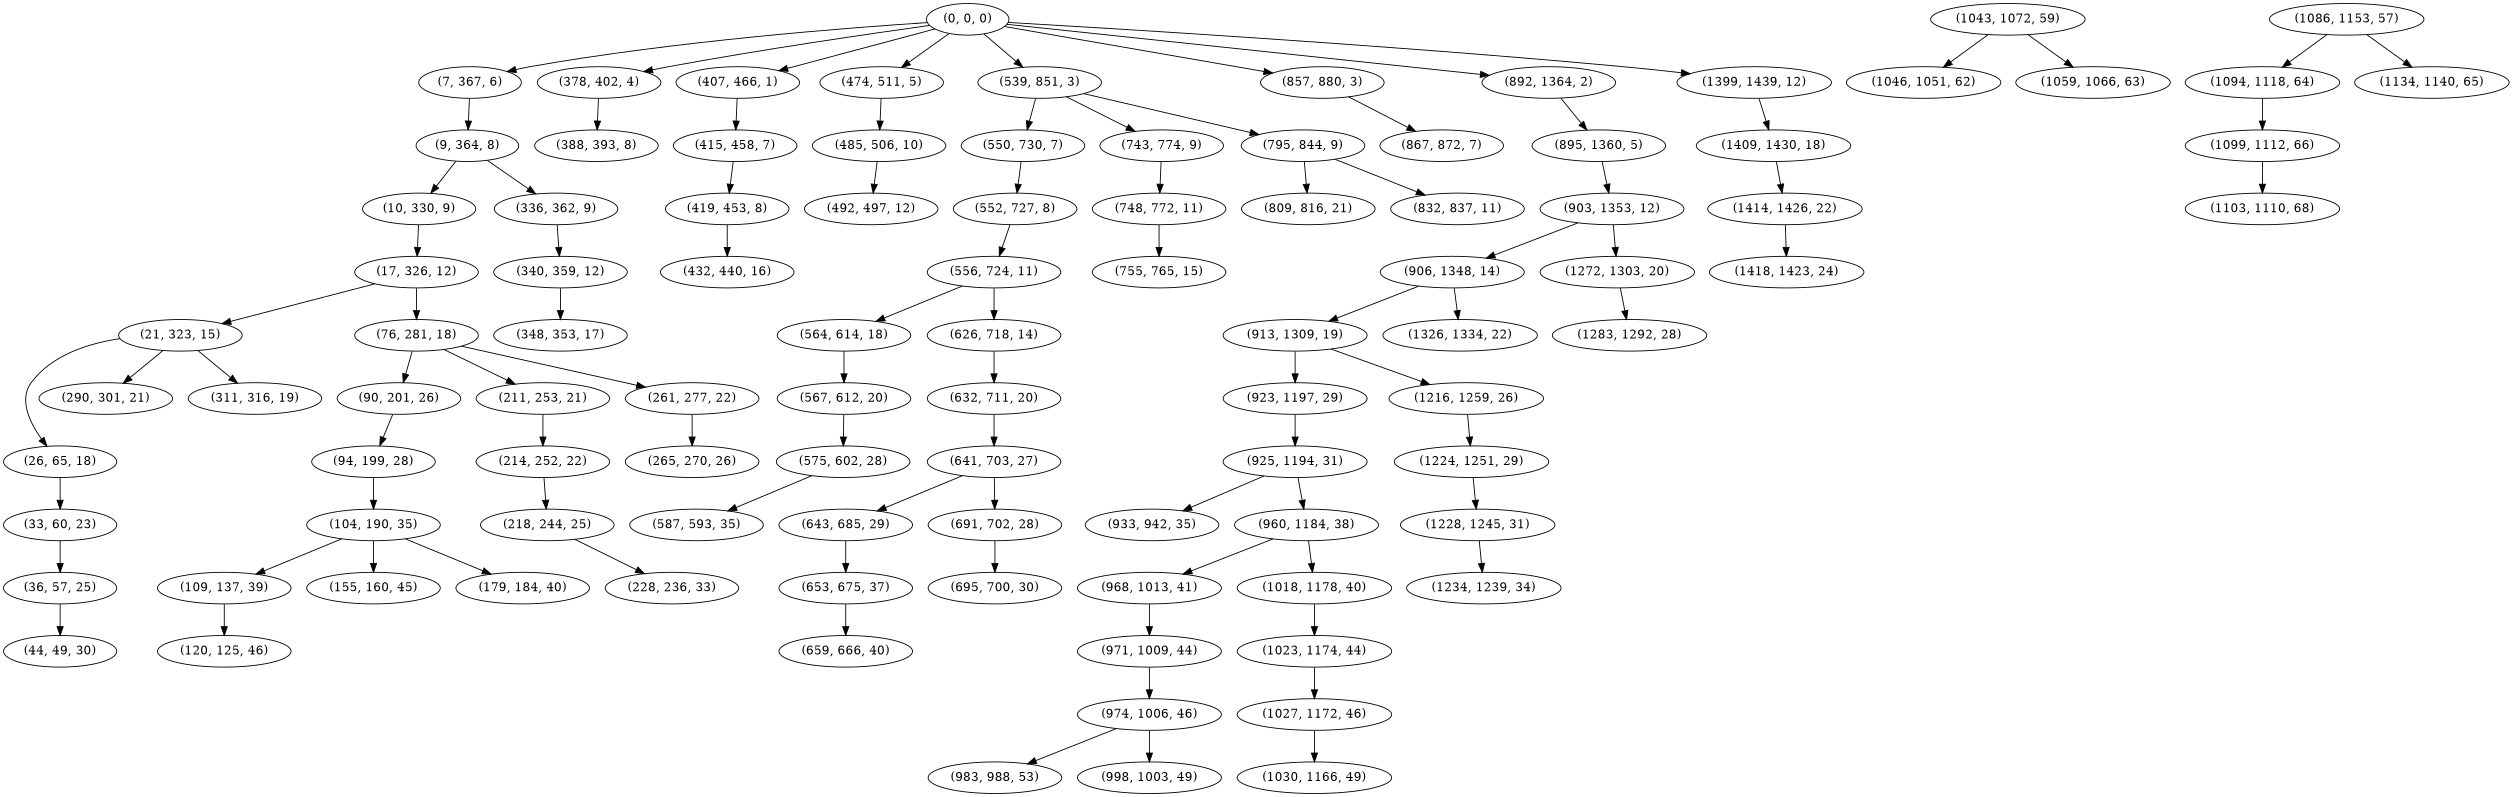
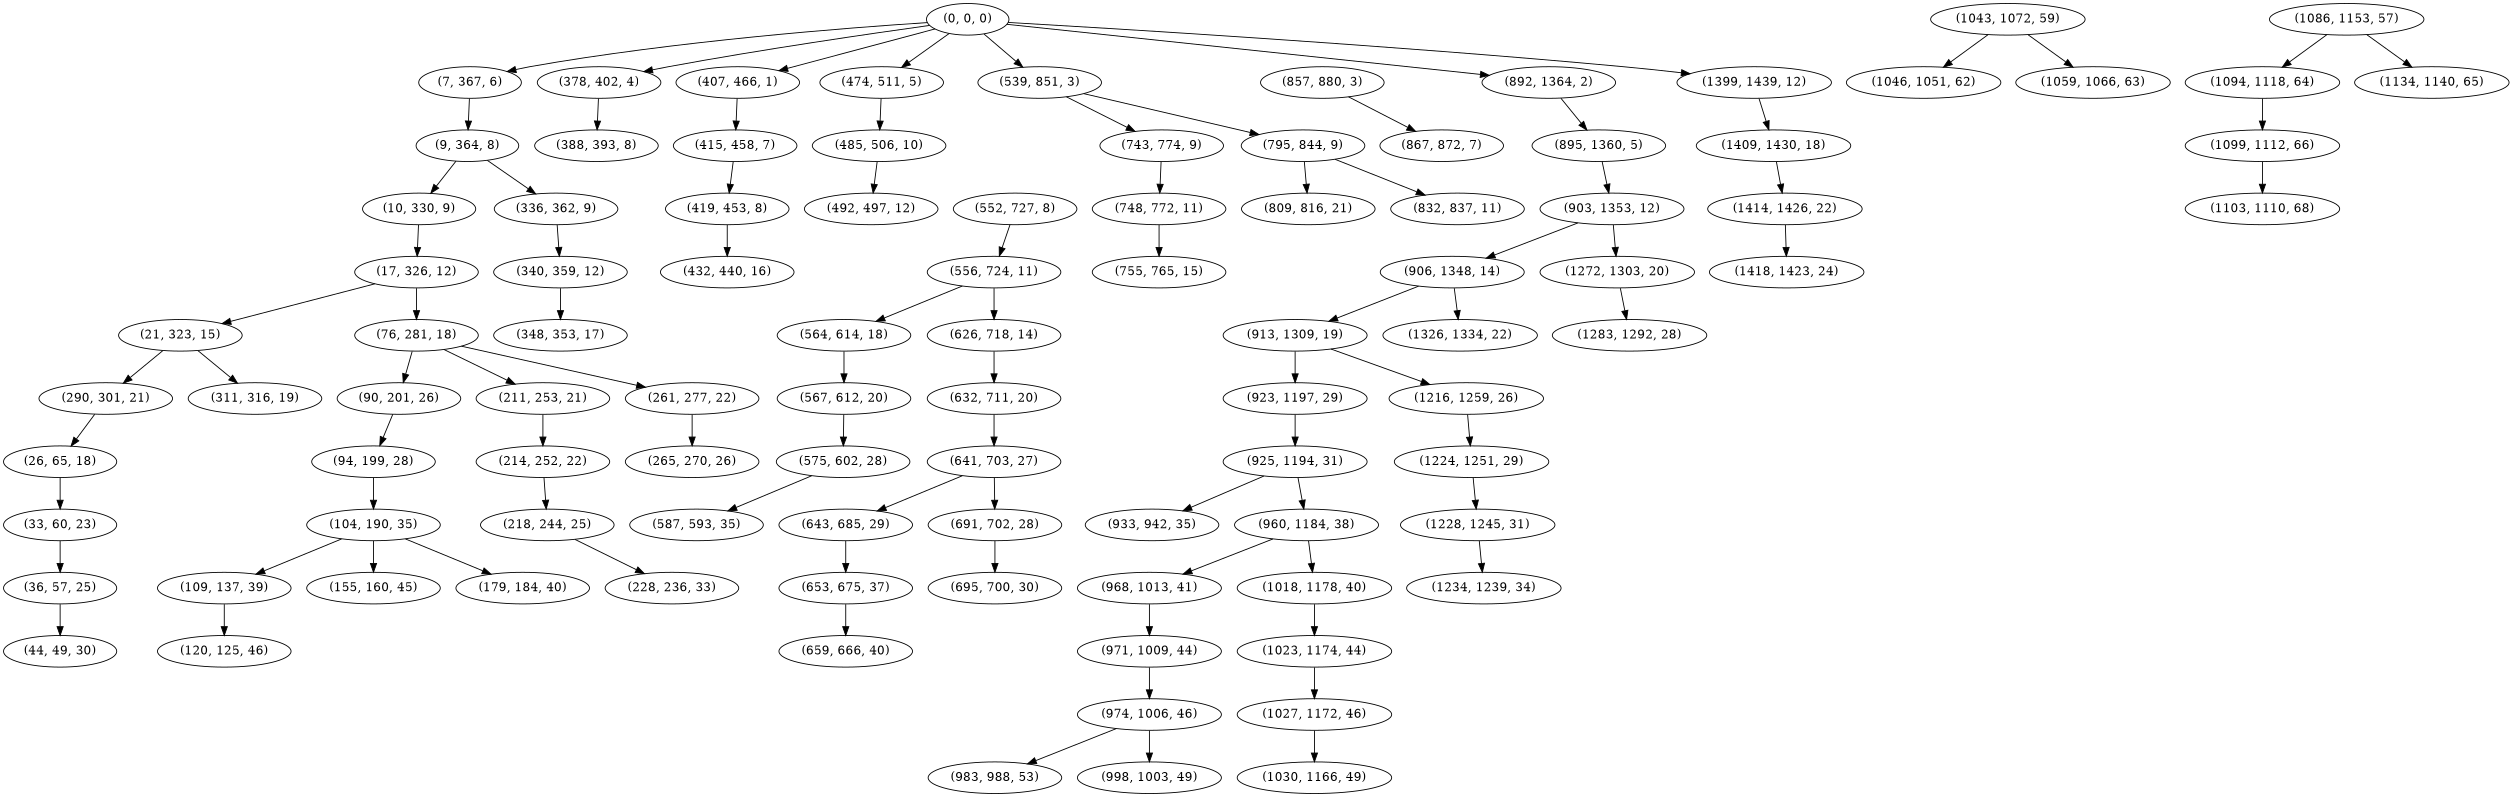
(1134, 49) -> none
(1023, 146) -> none
(45, 368) -> (86, 427)
